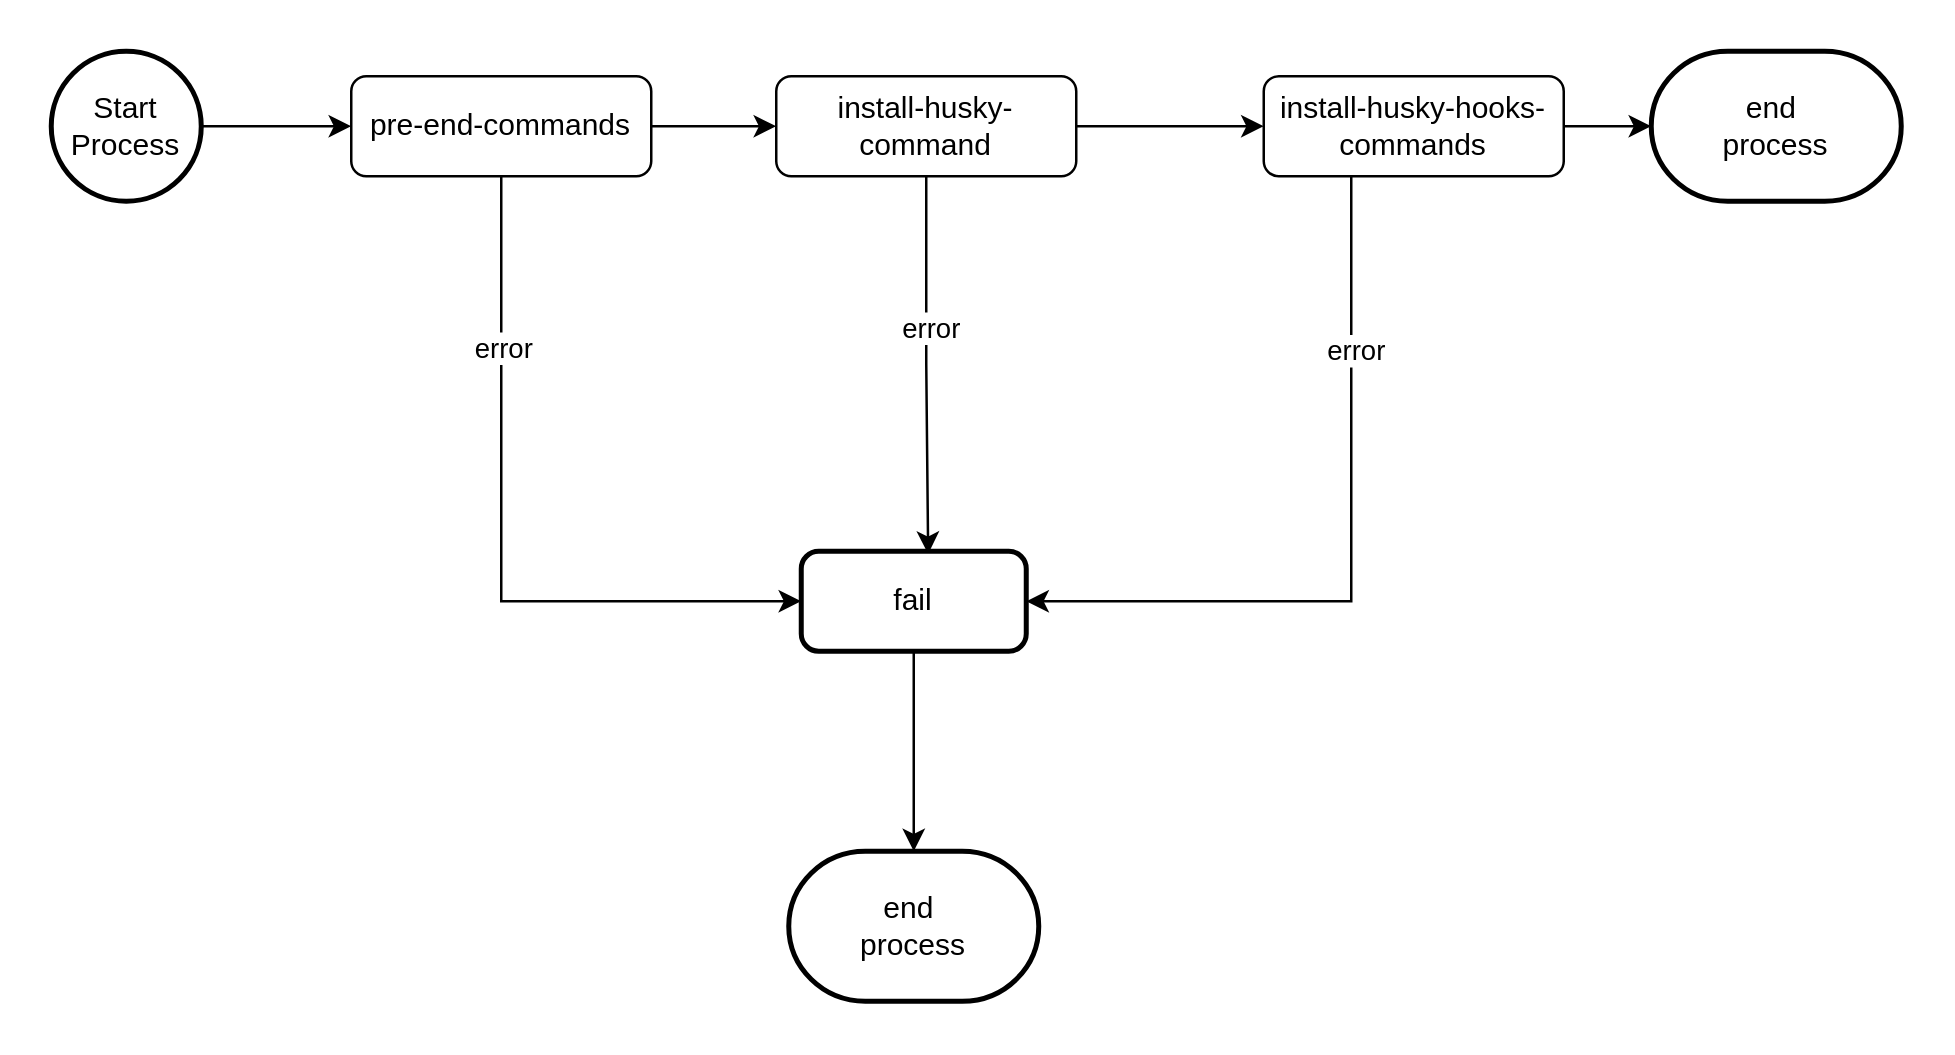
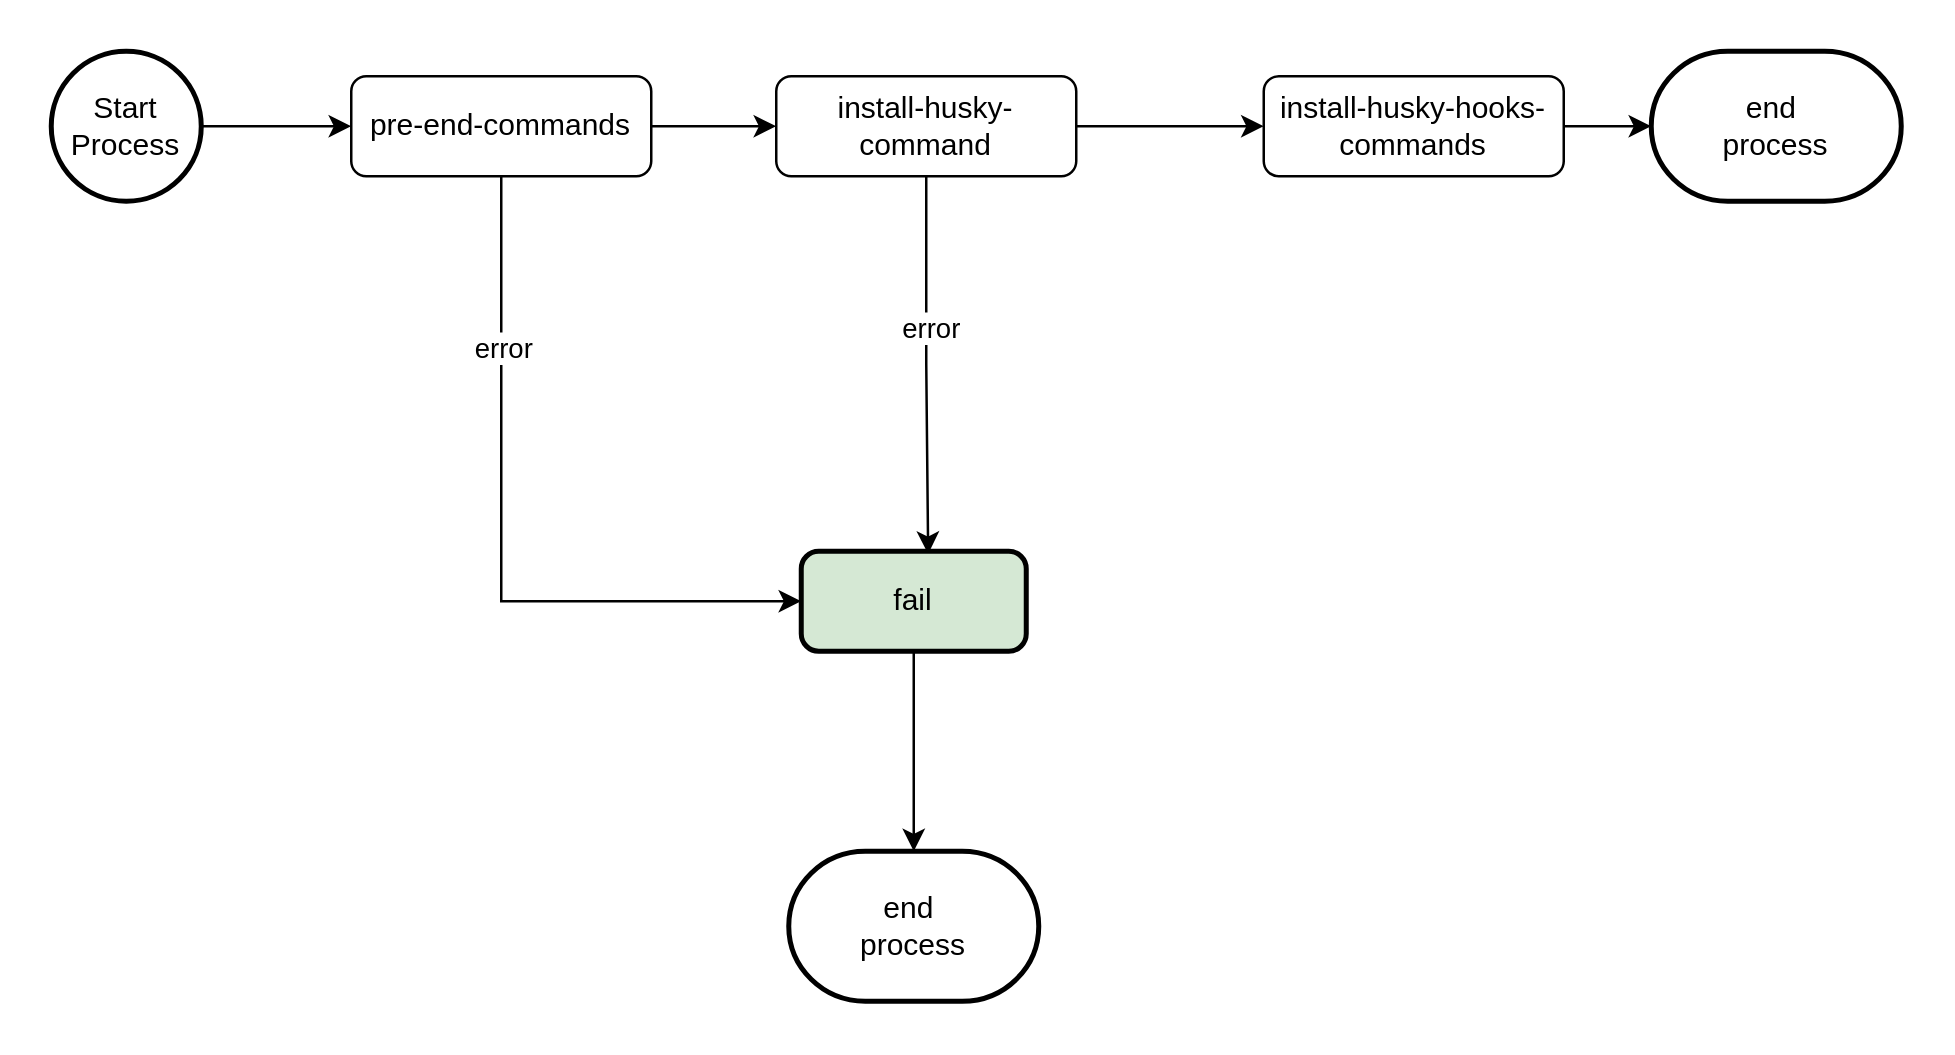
(914, 601) -> (914, 601)
(1314, 601) -> none
